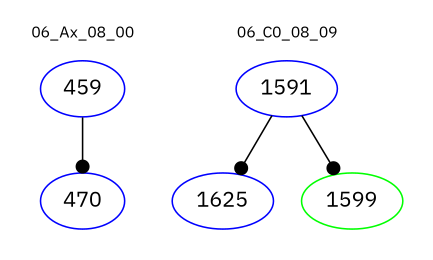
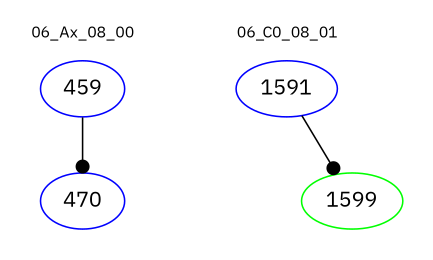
(288, 34) -> (288, 34)
(223, 201) -> none
